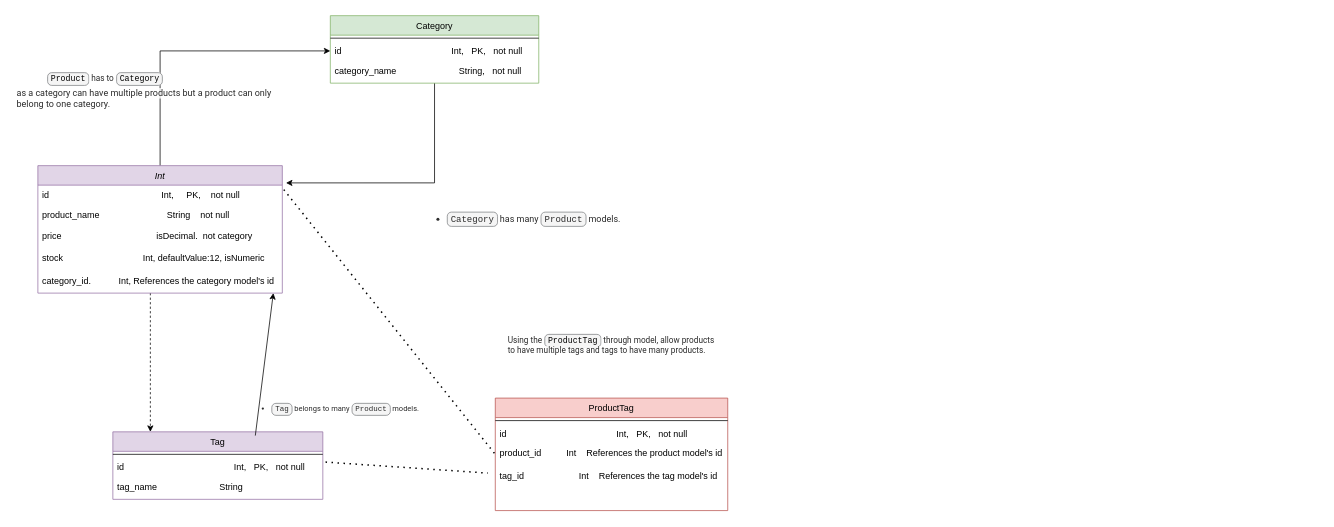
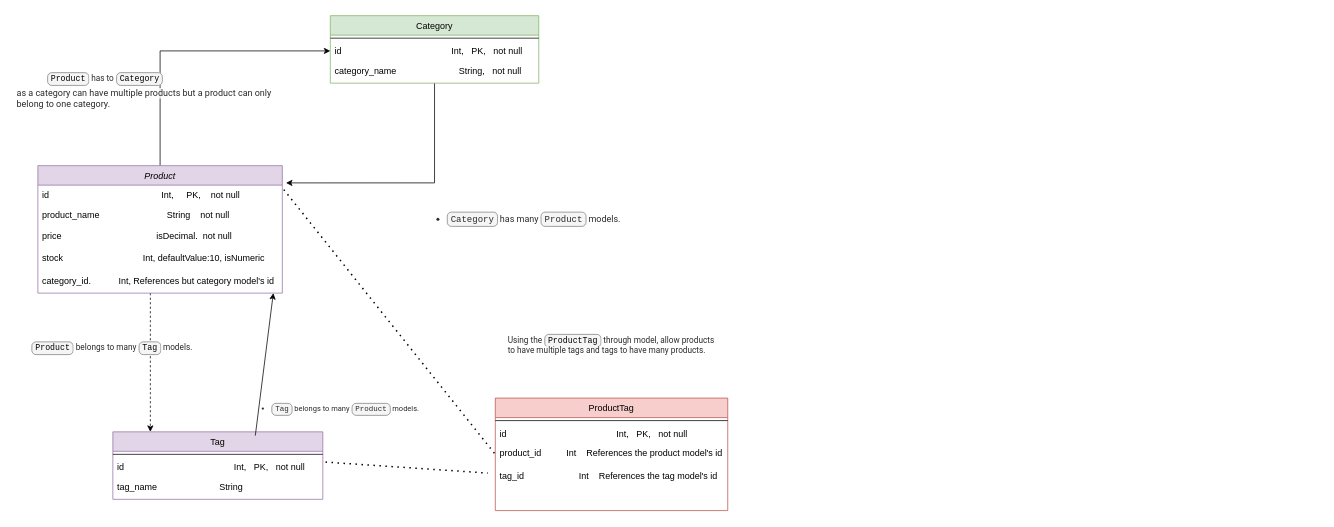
(160, 176) -> (160, 176)
(180, 236) -> (168, 236)
(184, 258) -> (184, 258)
(183, 281) -> (183, 281)
none -> (117, 349)
